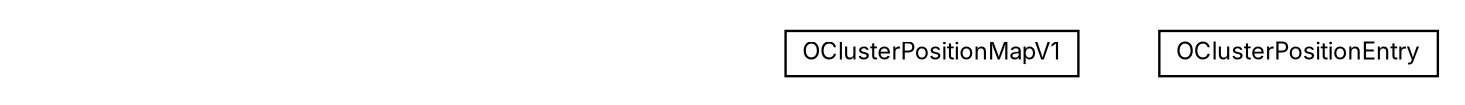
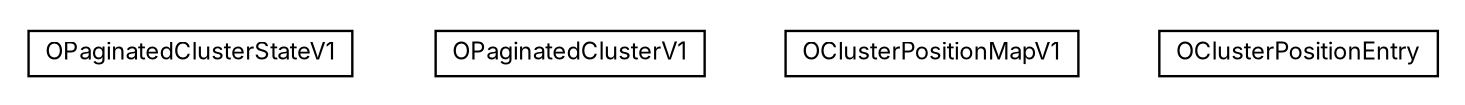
none -> (190, 52)
none -> (569, 52)
